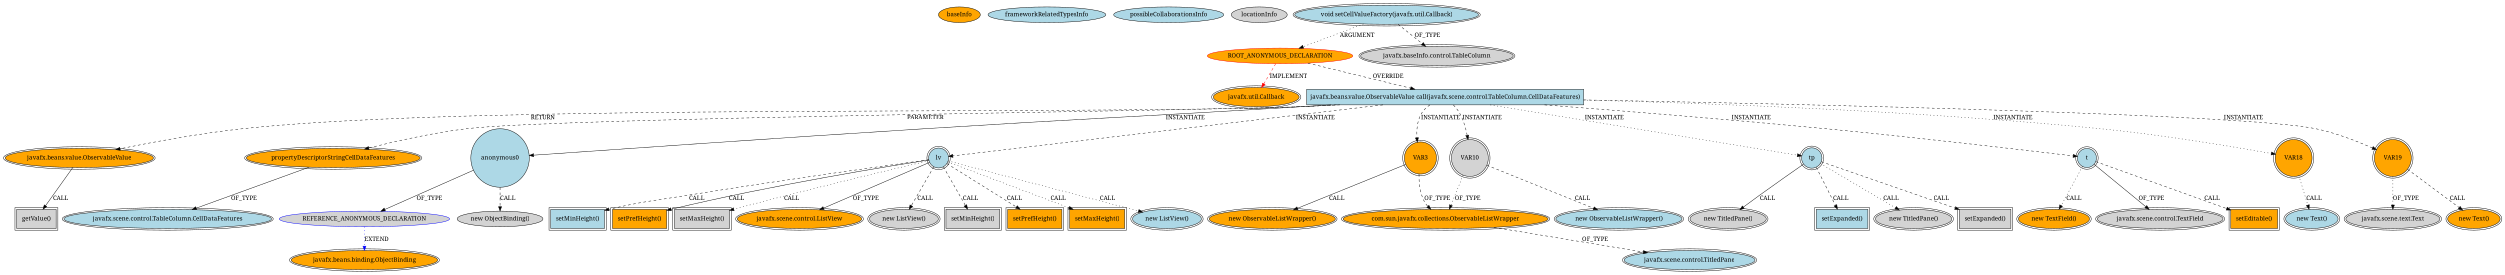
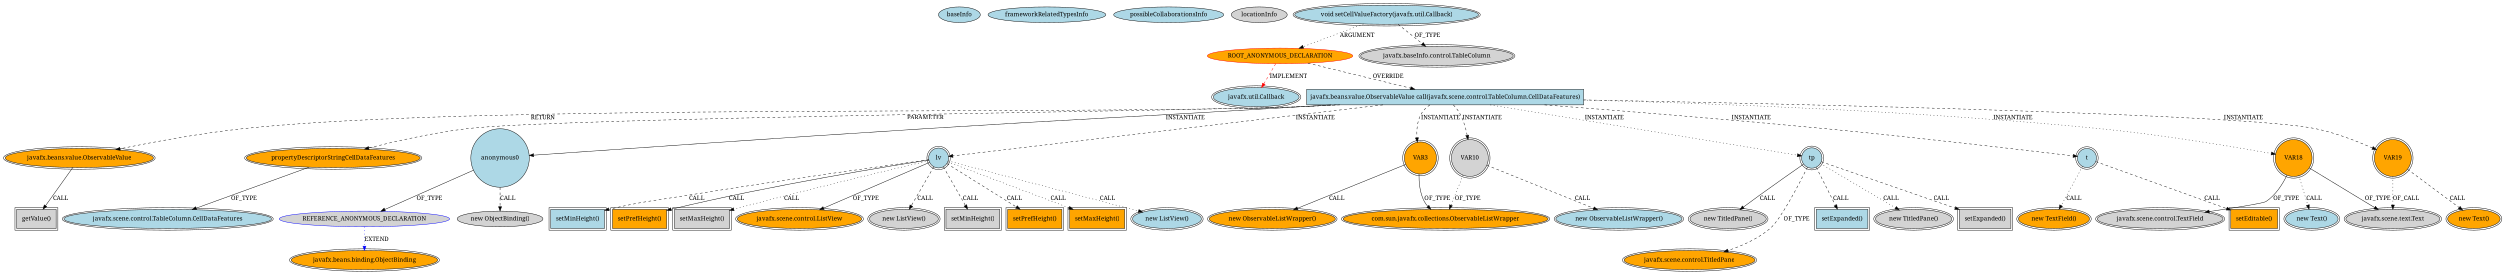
(959, 15) -> (959, 15)
(1256, 97) -> (1256, 97)
(2120, 186) -> (2254, 204)
none -> (2342, 188)
(1421, 191) -> (1421, 191)
(2406, 198) -> (2406, 198)
(1569, 240) -> (1778, 219)
(1690, 260) -> (1690, 260)
